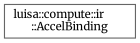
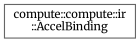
(70, 21) -> (70, 21)
